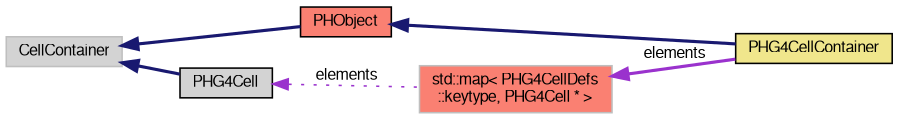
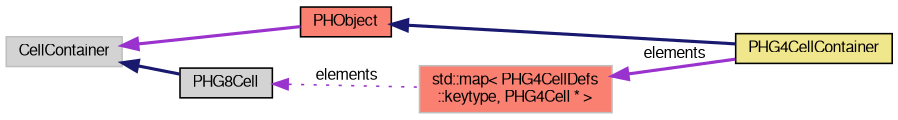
(219, 35) -> (219, 35)
(226, 83) -> (226, 83)
